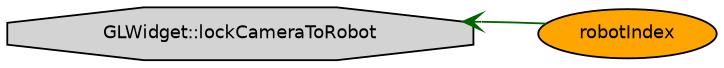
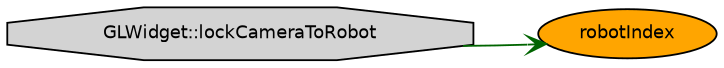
(514, 22) -> (495, 45)
